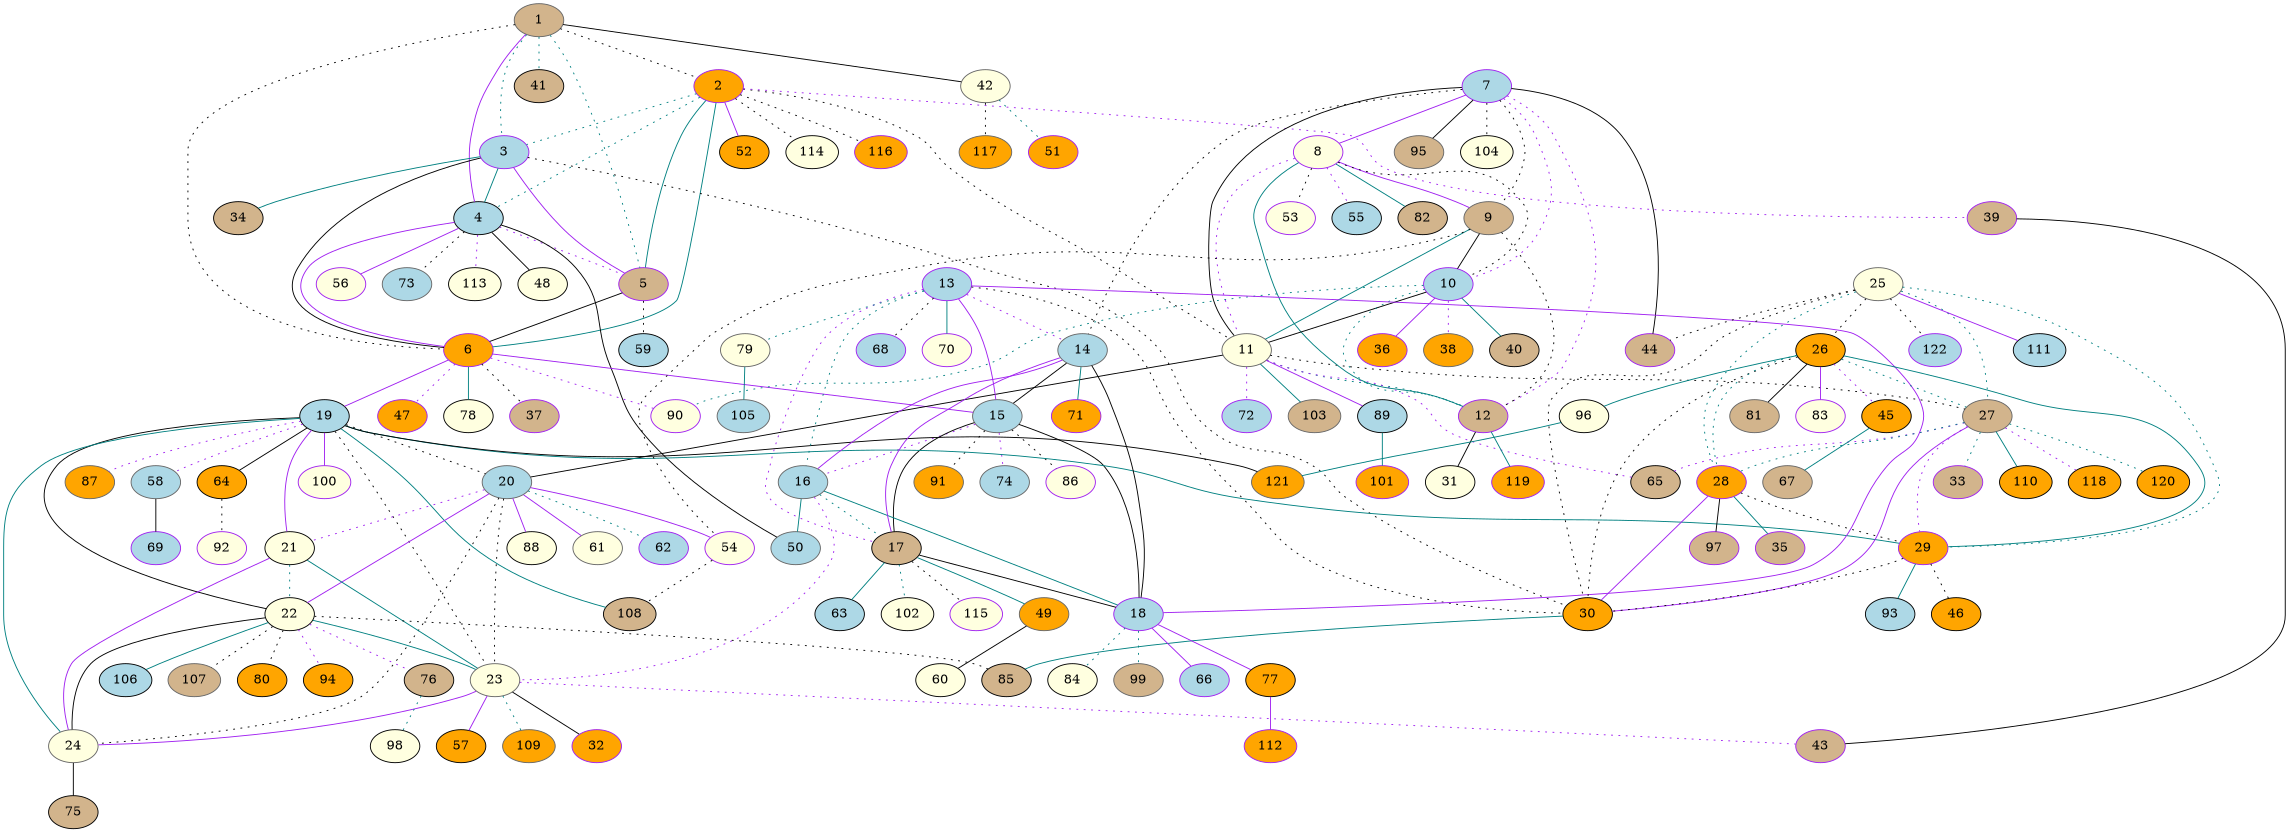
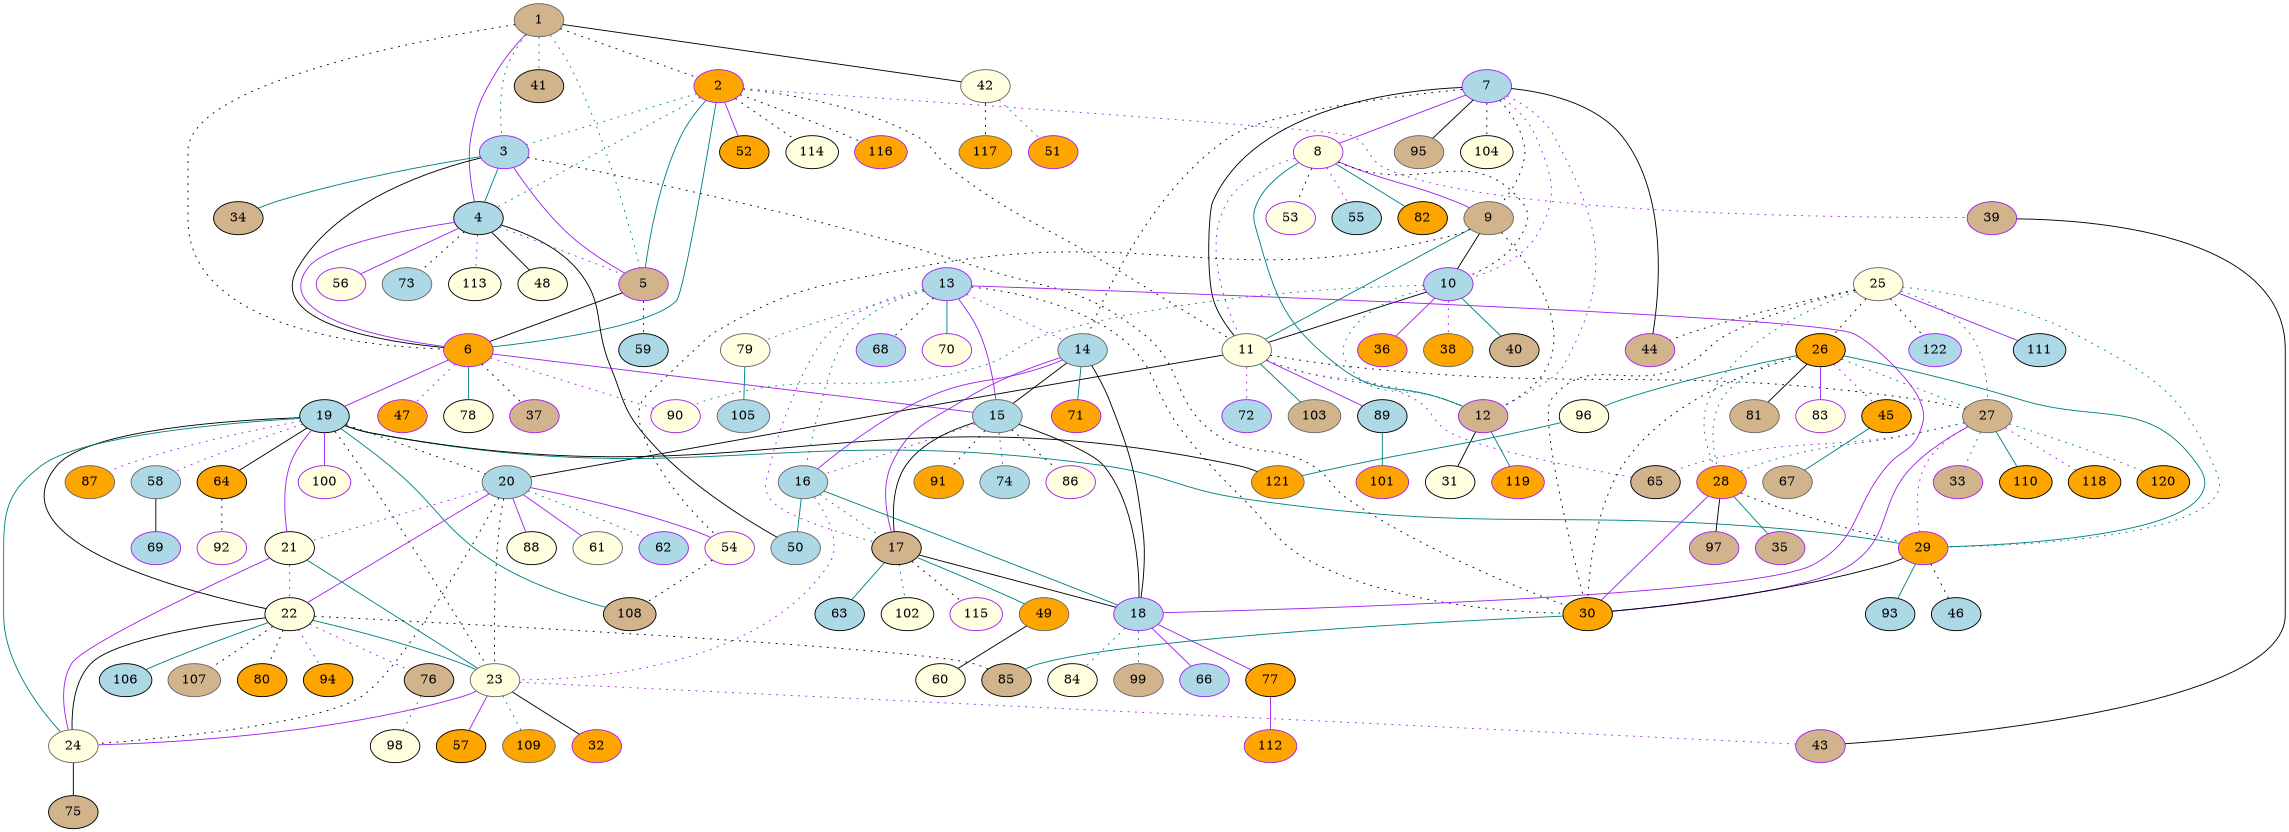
(1423, 218) -> (1423, 218)
(1759, 592) -> (1759, 592)
(1956, 614) -> (1956, 614)
